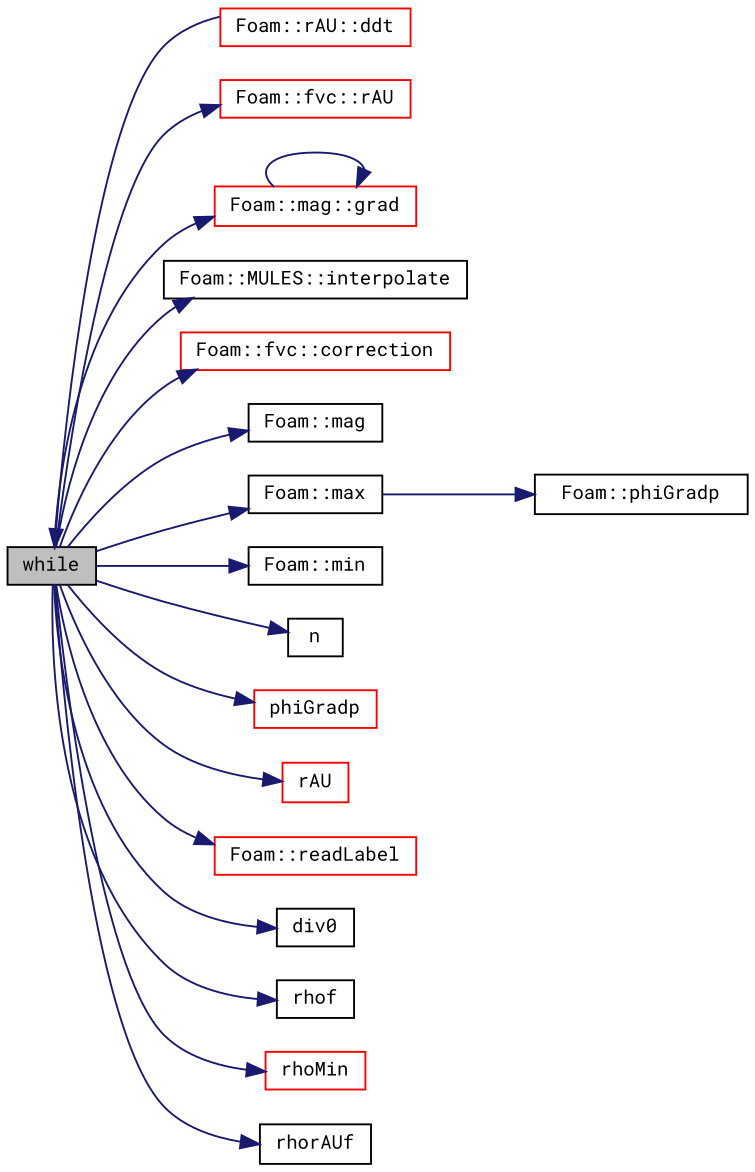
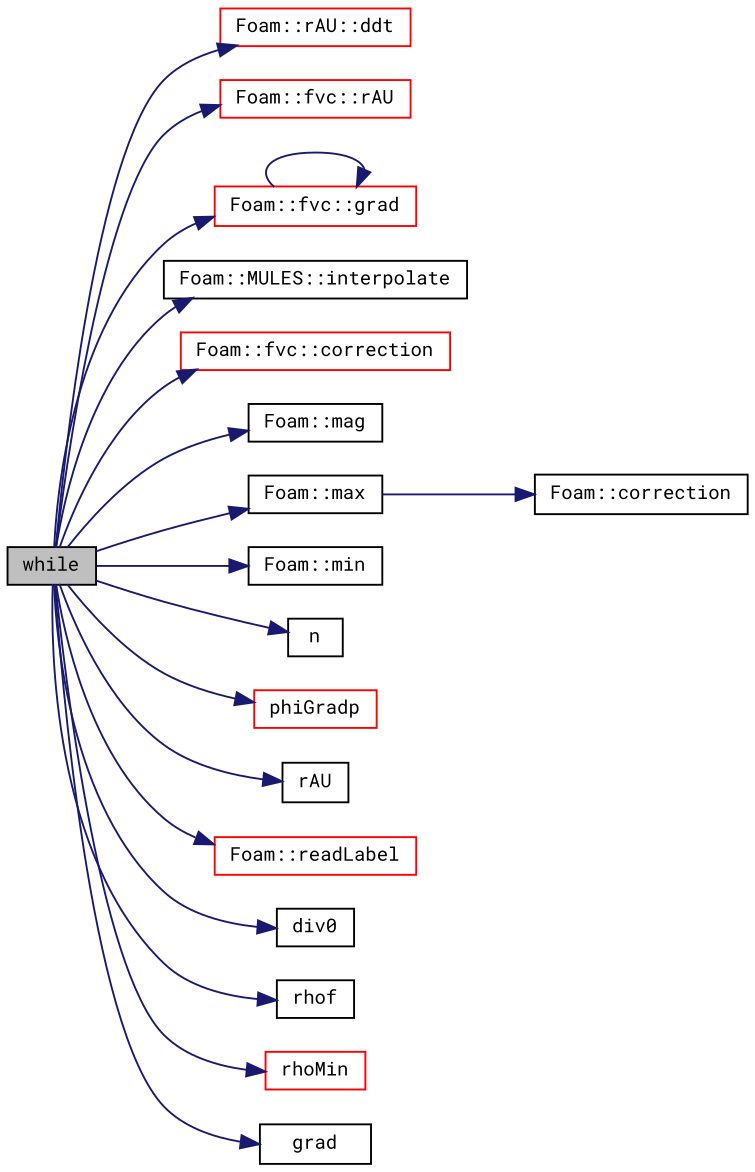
(315, 206) -> (315, 206)
(93, 250) -> (99, 250)
(641, 494) -> (641, 494)
(315, 783) -> (315, 783)
(315, 1144) -> (315, 1144)
